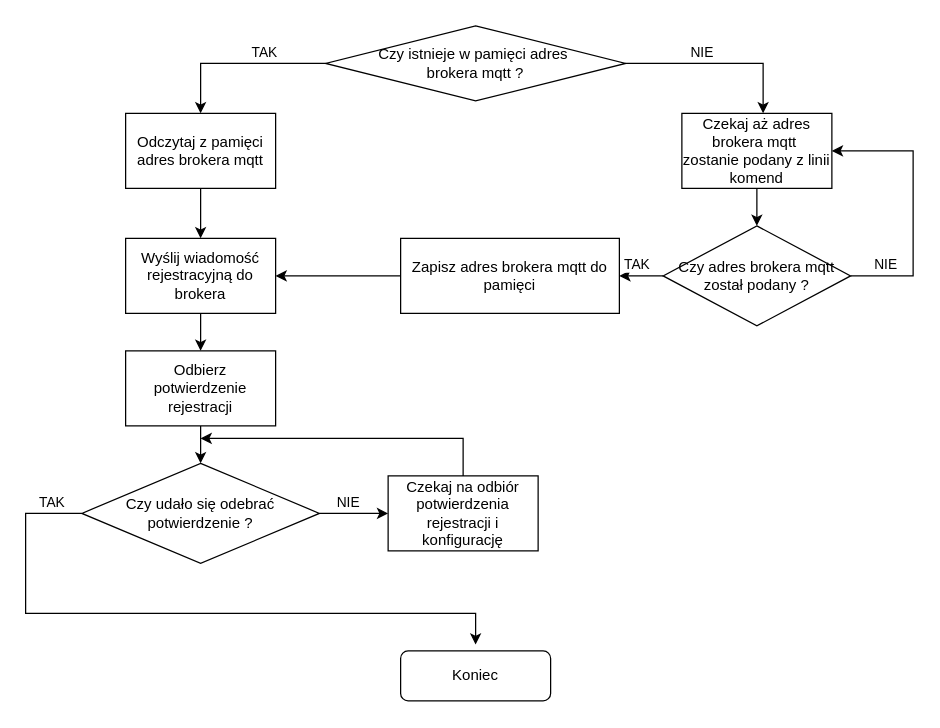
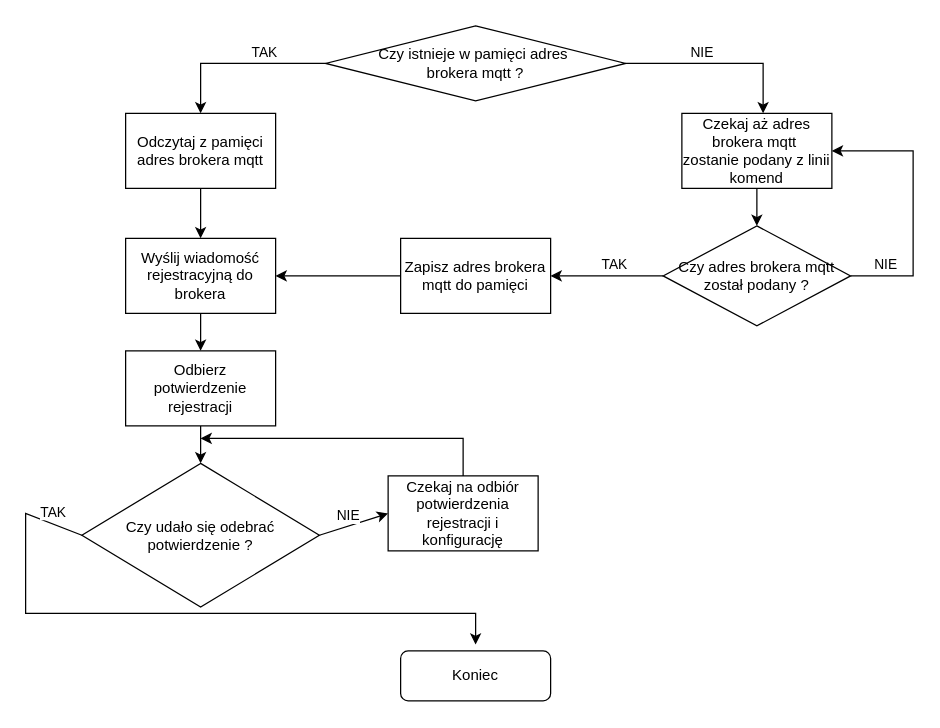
(510, 276) -> (476, 276)
(201, 513) -> (201, 535)
